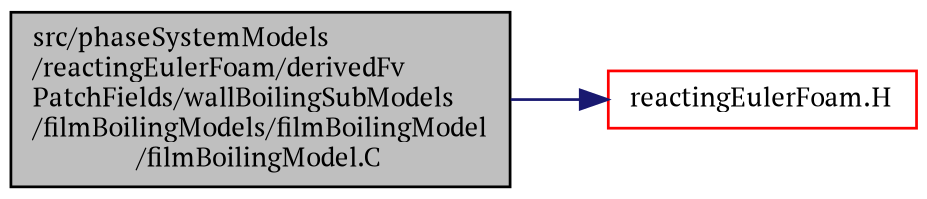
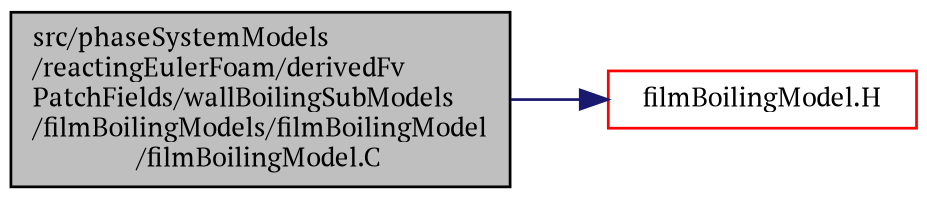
(762, 100) -> (762, 100)
